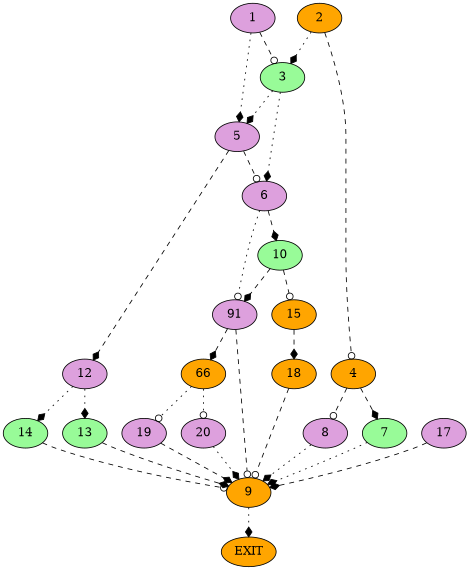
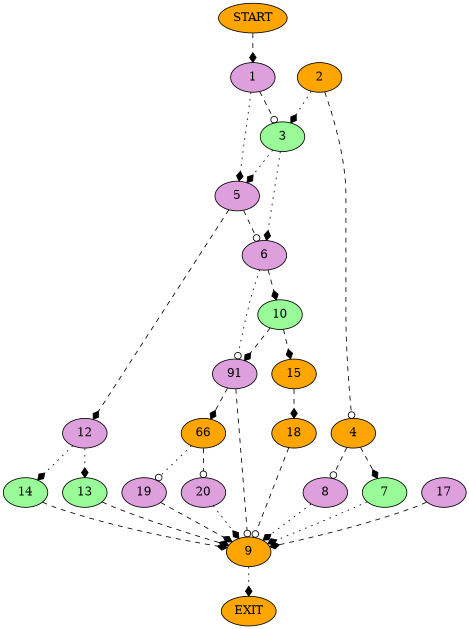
none -> (253, 18)
(286, 282) -> (286, 339)
(203, 400) -> (203, 460)
(130, 469) -> (129, 528)
